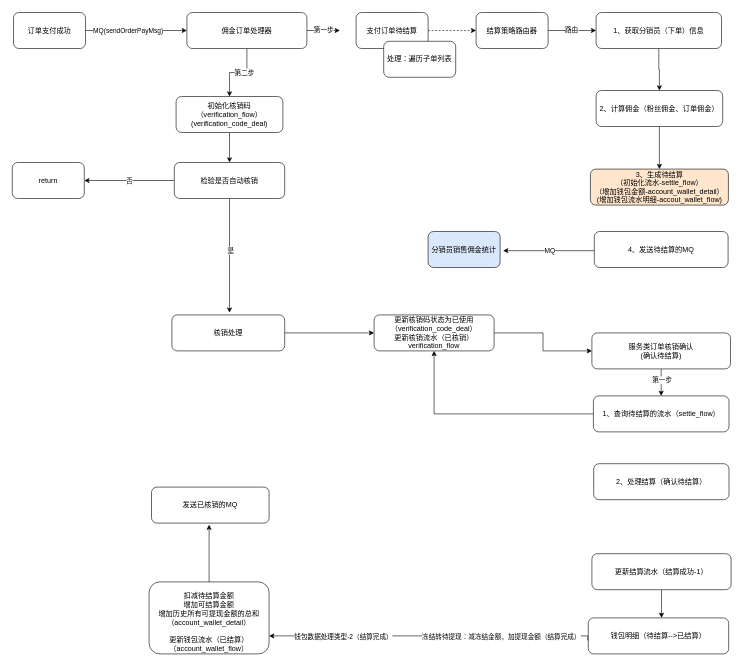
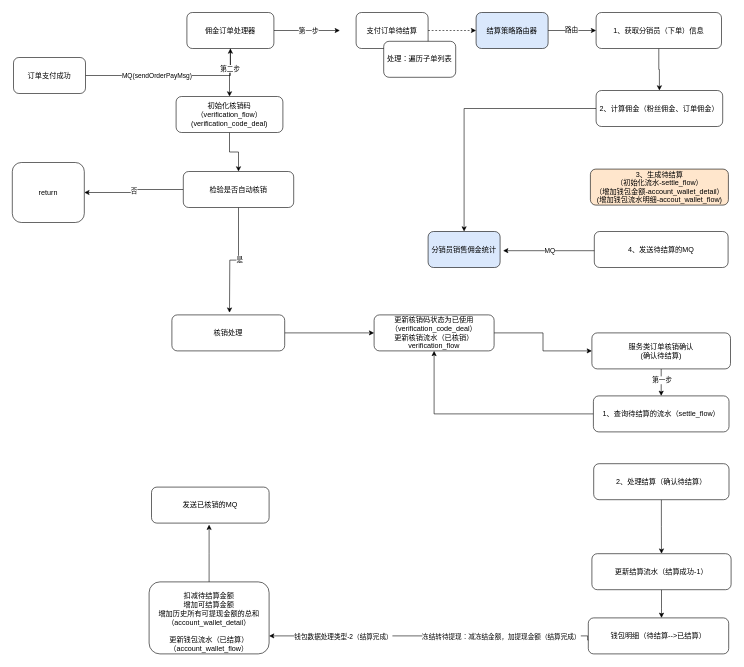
(50, 30) -> (50, 75)
(247, 30) -> (230, 30)
(512, 30) -> (512, 30)
(659, 146) -> (529, 108)
(48, 180) -> (48, 192)
(230, 180) -> (239, 189)
none -> (661, 525)
